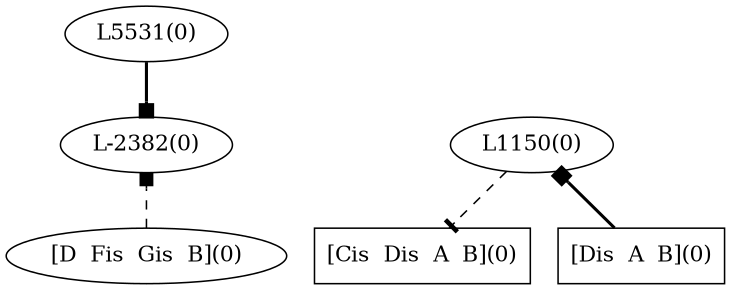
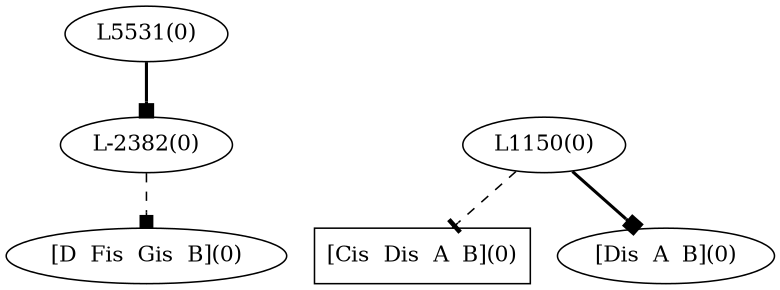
(591, 205) -> (599, 195)
(146, 208) -> (146, 193)
(641, 256) -> (666, 256)
